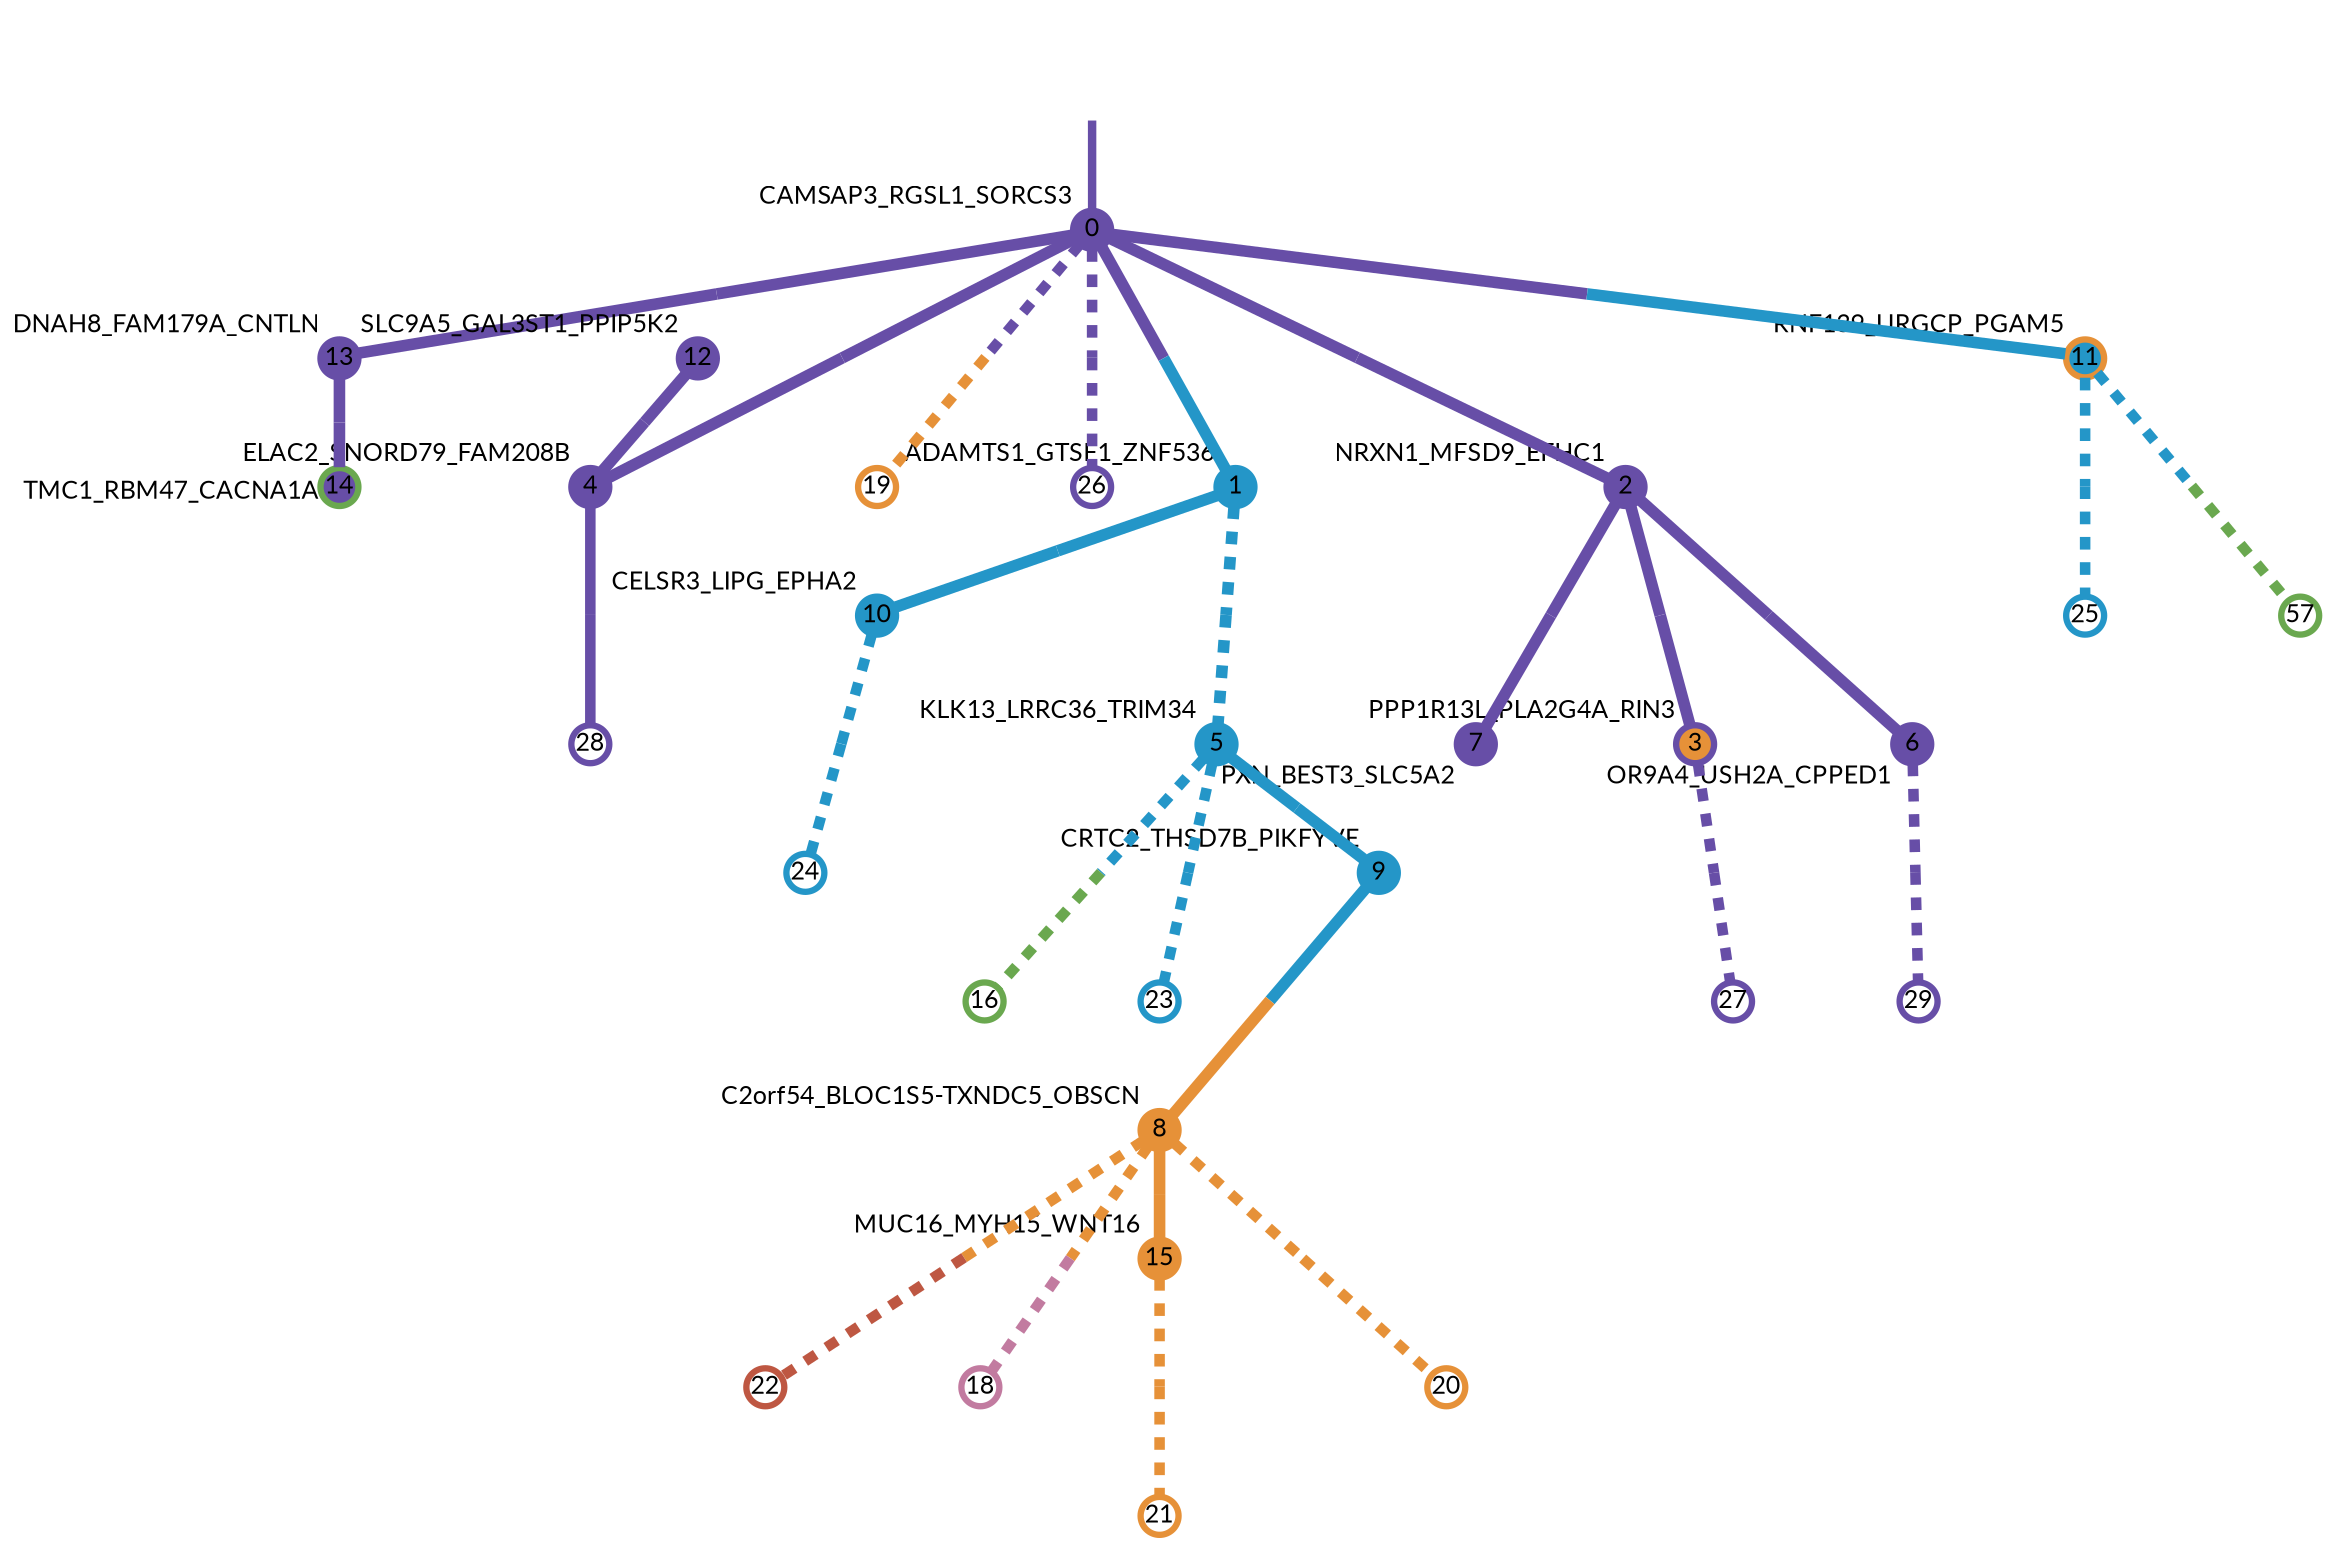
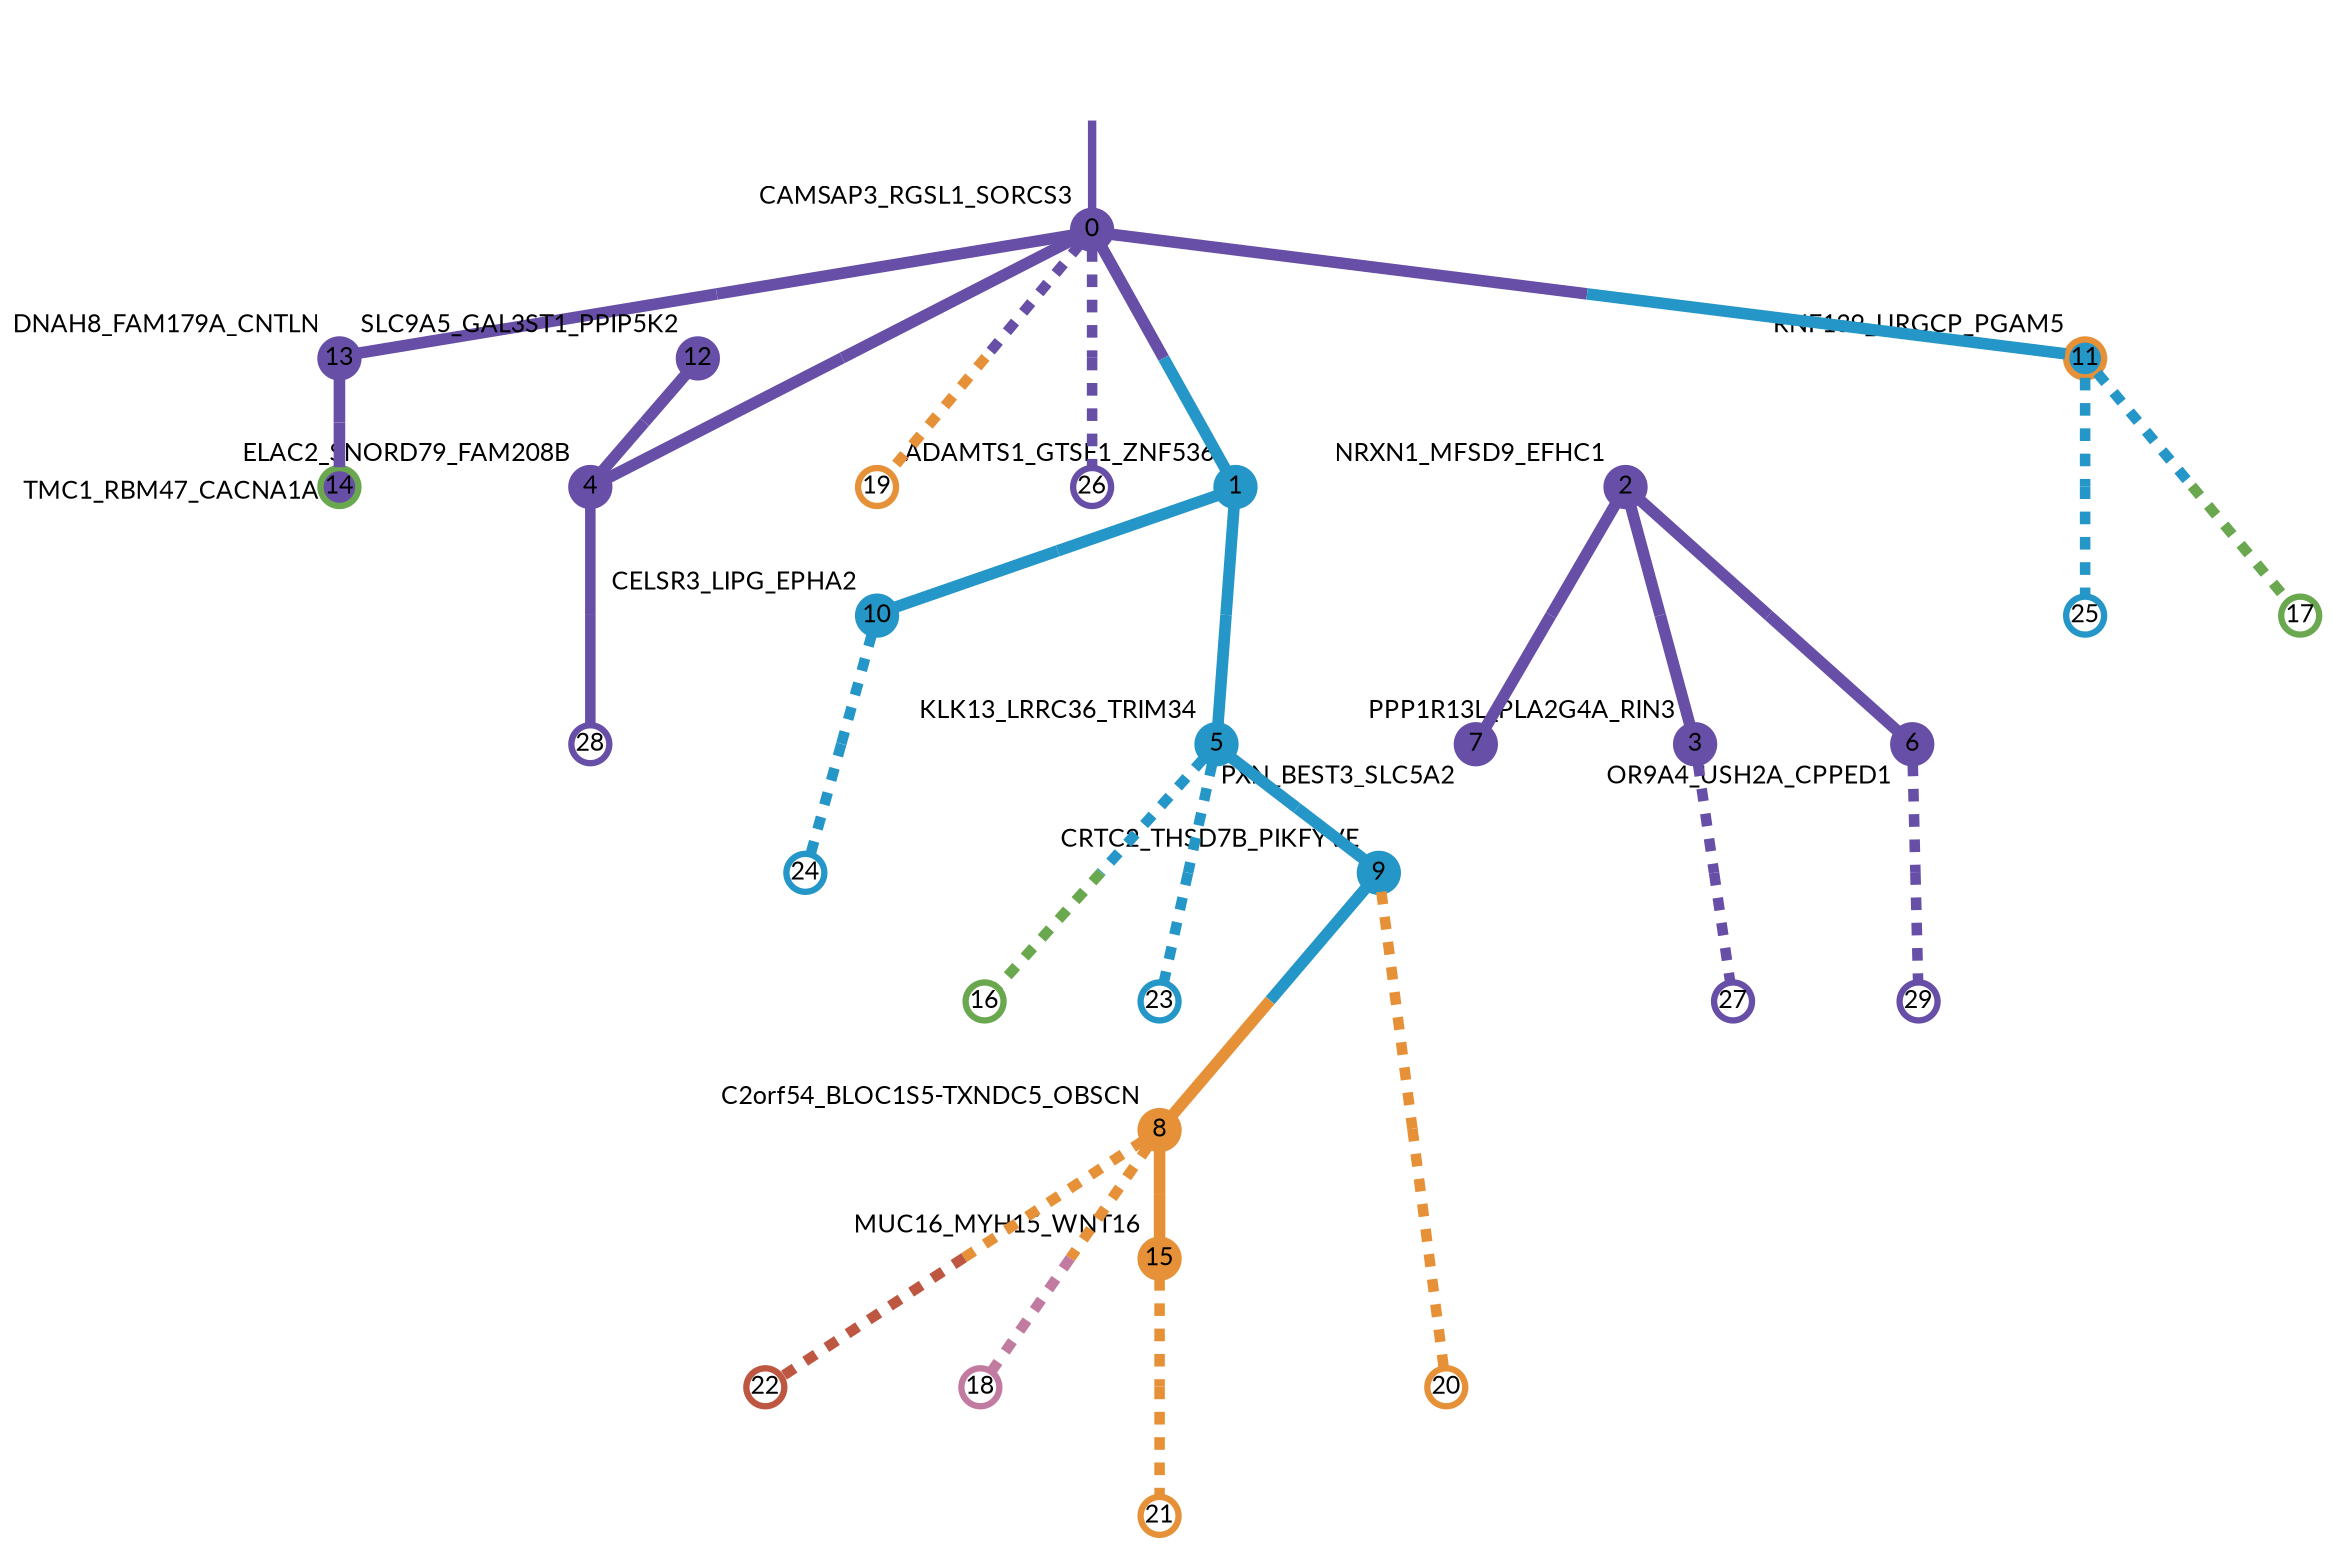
(1358, 358) -> none
(1226, 615) -> (1226, 615)
(2300, 616) -> (2300, 616)
(1695, 744) -> (1695, 744)
(1303, 1259) -> (1413, 1129)
